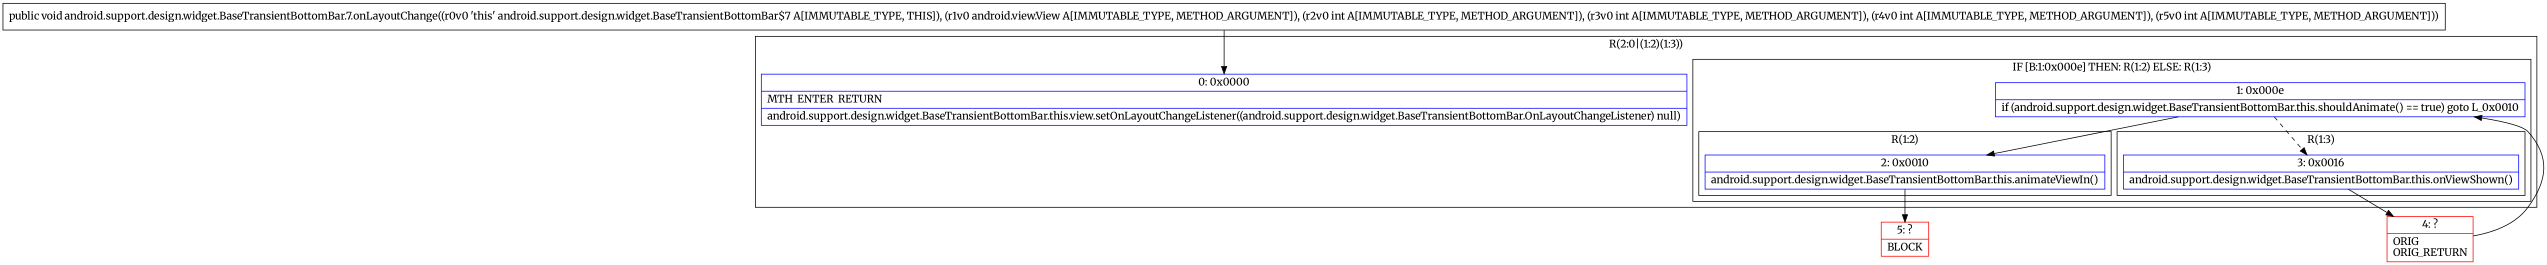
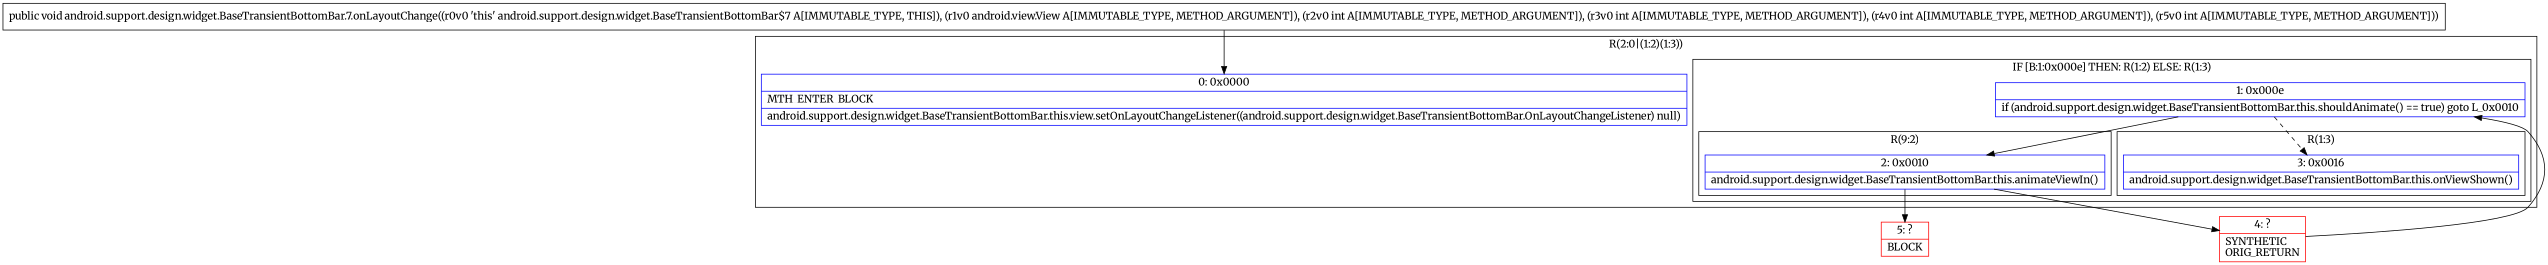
(825, 99) -> (820, 99)
(1905, 140) -> (1905, 140)
(2368, 201) -> (2119, 212)
(2406, 242) -> (2256, 242)
